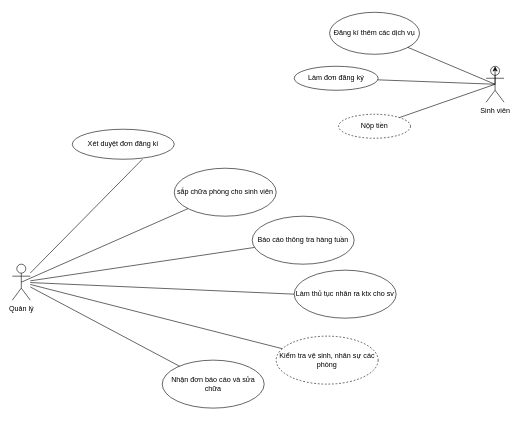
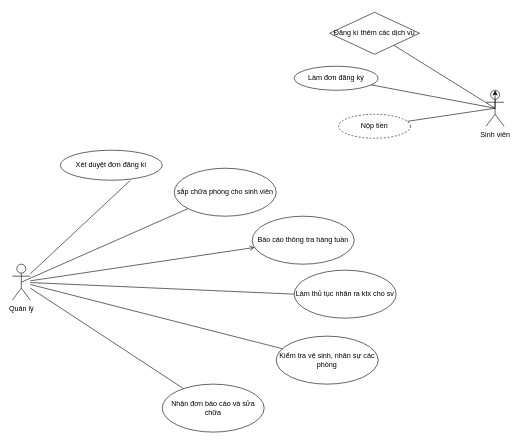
(375, 33) -> (375, 33)
(495, 84) -> (495, 108)
(123, 144) -> (111, 165)
(251, 248) -> (250, 248)
(327, 360) -> (327, 360)
(213, 384) -> (213, 408)
